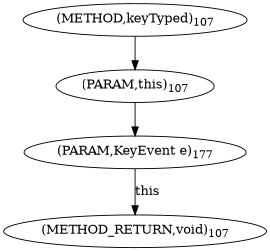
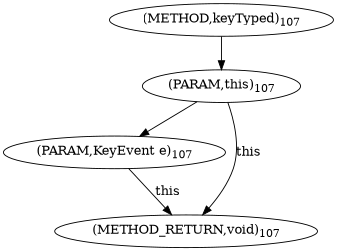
(203, 151) -> (182, 151)
none -> (236, 159)
